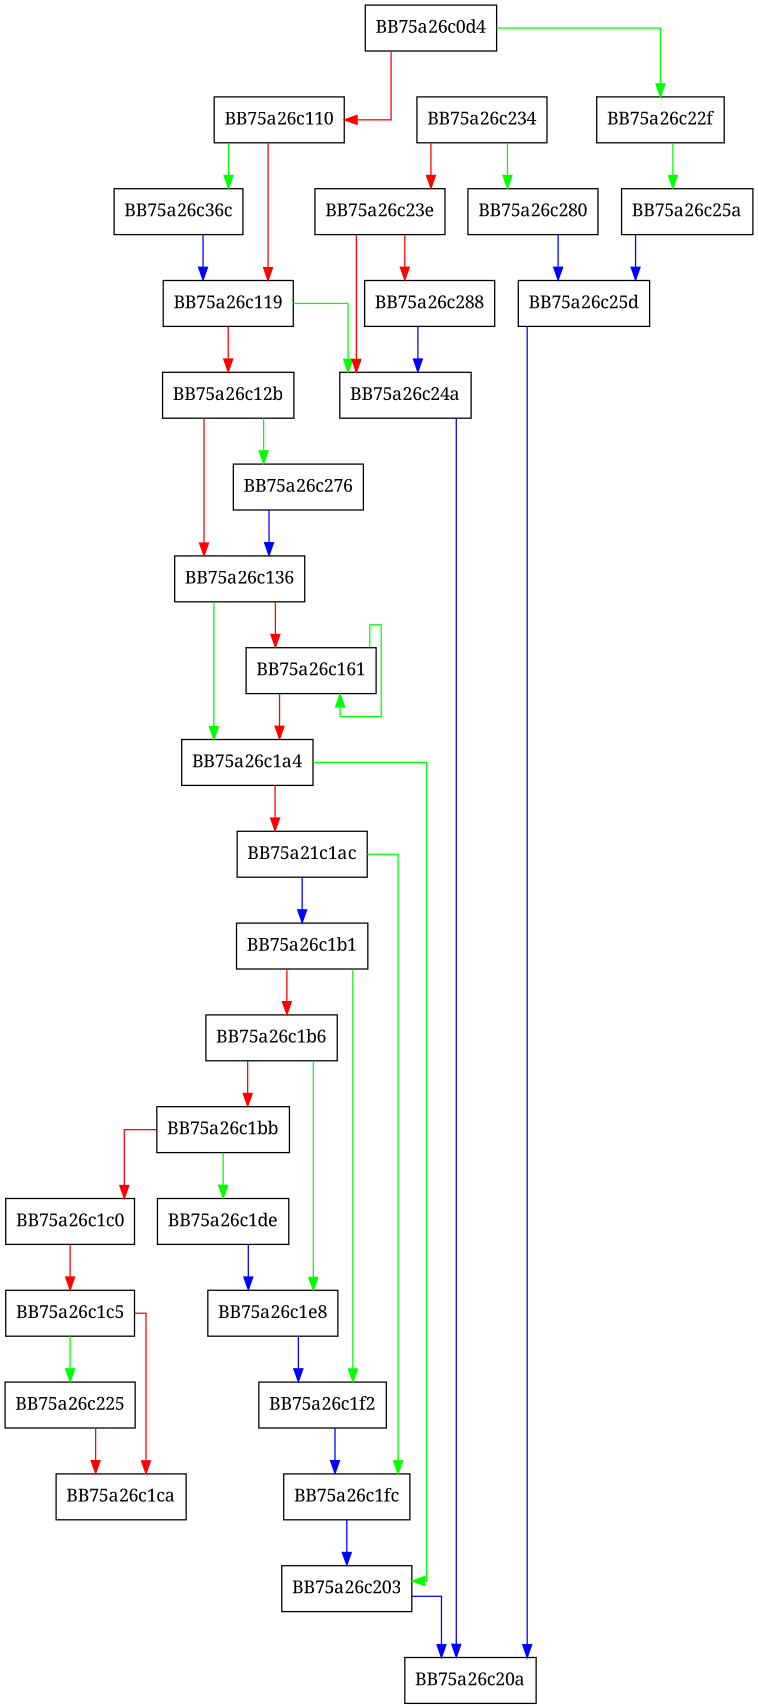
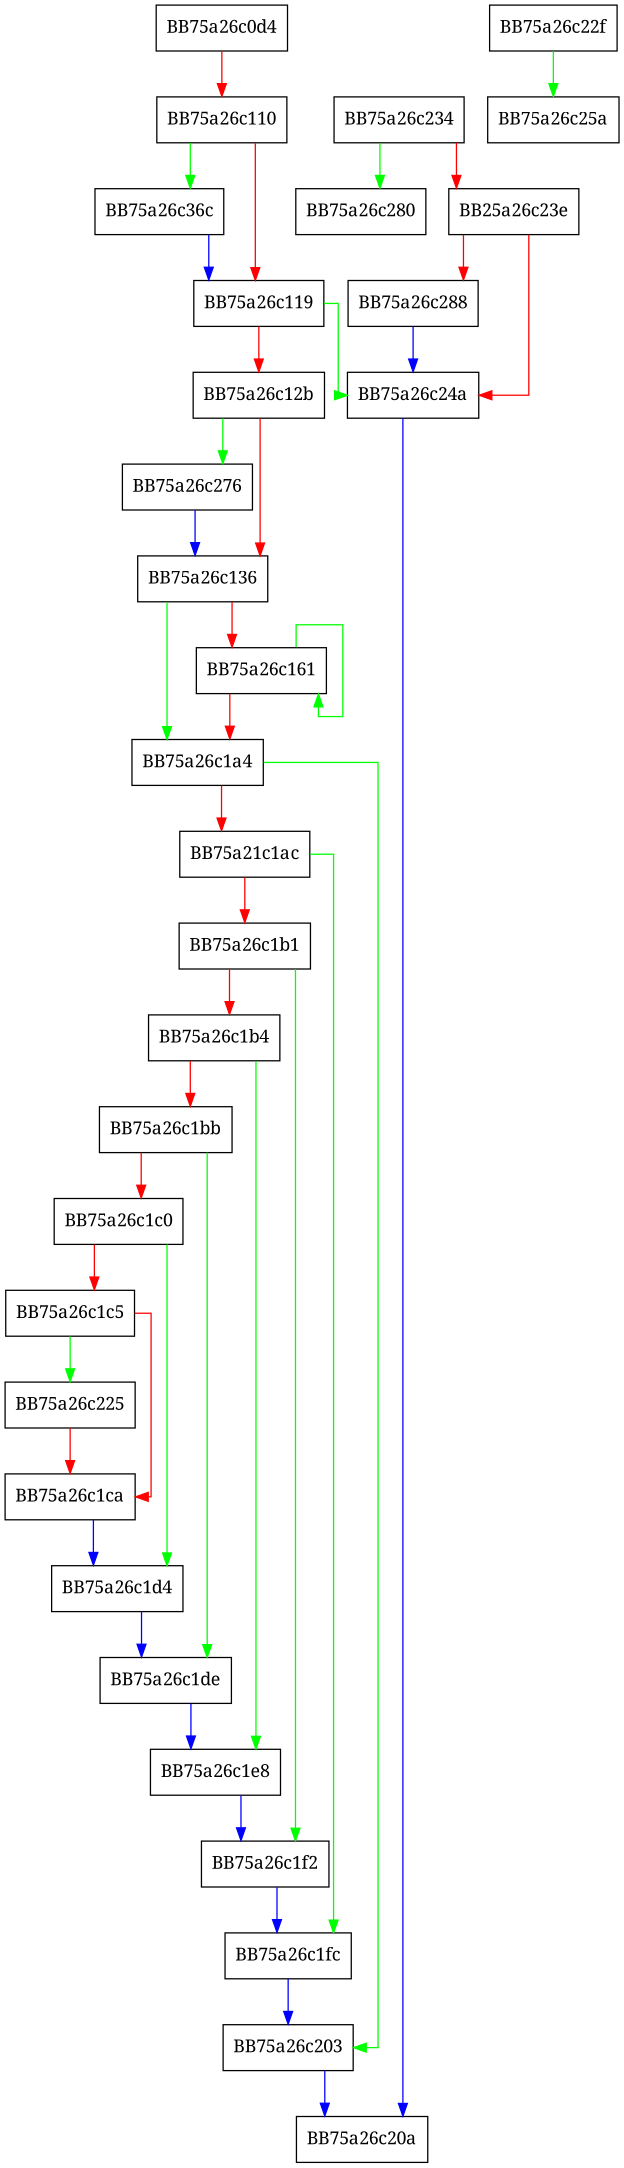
(607, 28) -> none
(380, 212) -> (514, 212)
(584, 303) -> none
(302, 894) -> (245, 894)
(272, 1038) -> (214, 1038)
none -> (117, 1589)
